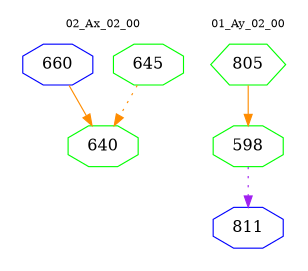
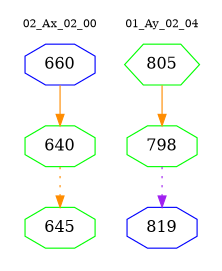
(248, 24) -> (162, 24)
(129, 100) -> (60, 181)
(248, 146) -> (162, 146)
(248, 228) -> (162, 228)
